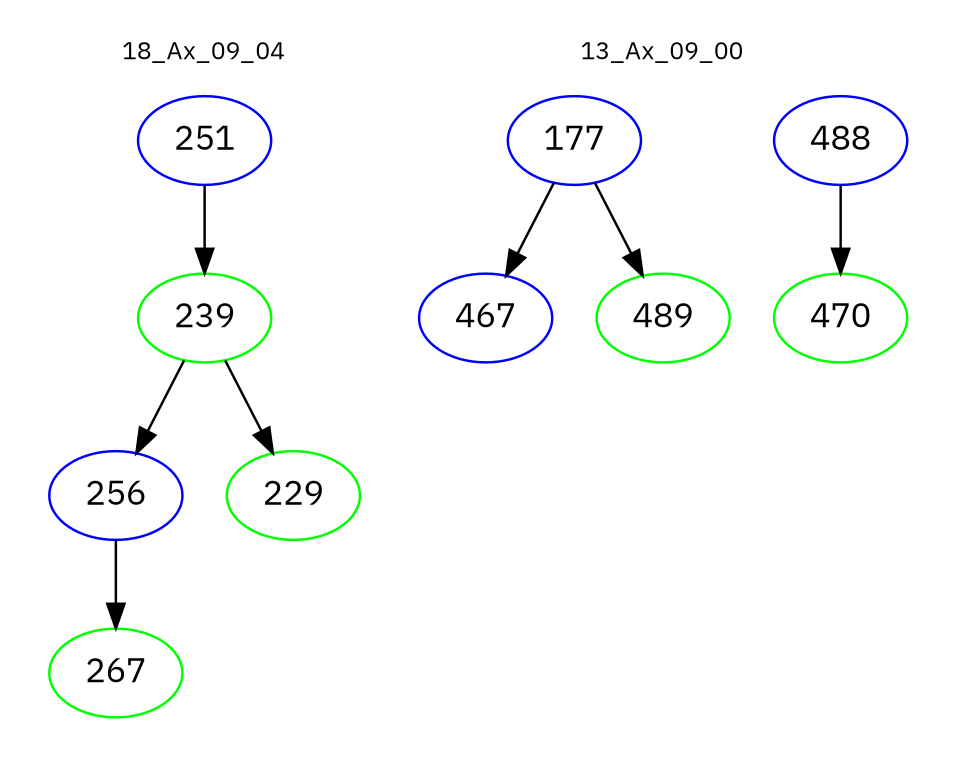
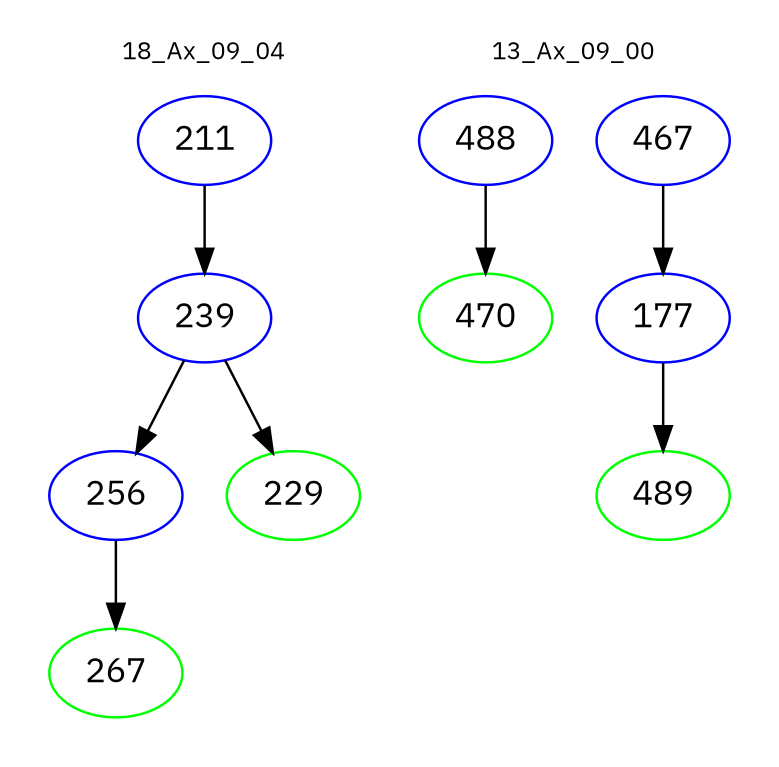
(205, 141) -> (205, 141)
(536, 218) -> (663, 217)
(205, 318) -> (205, 318)
